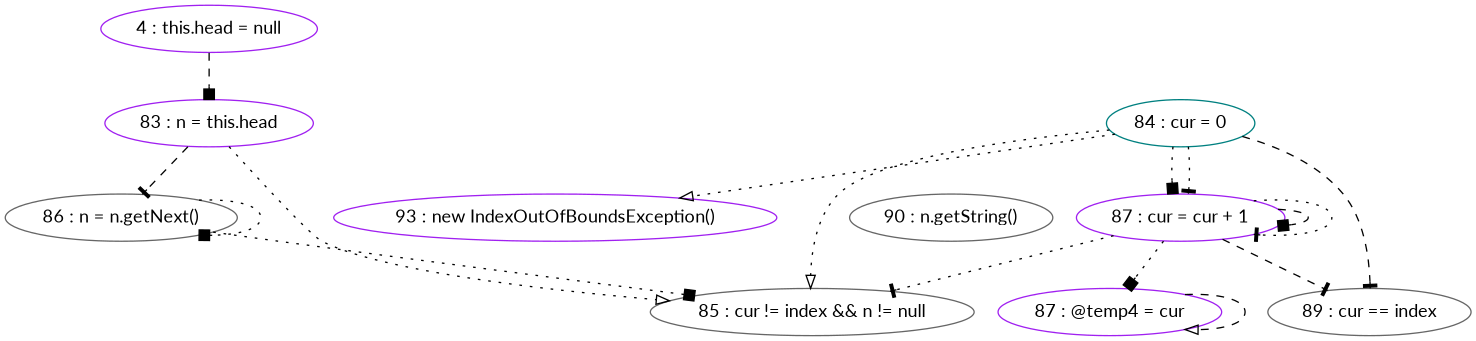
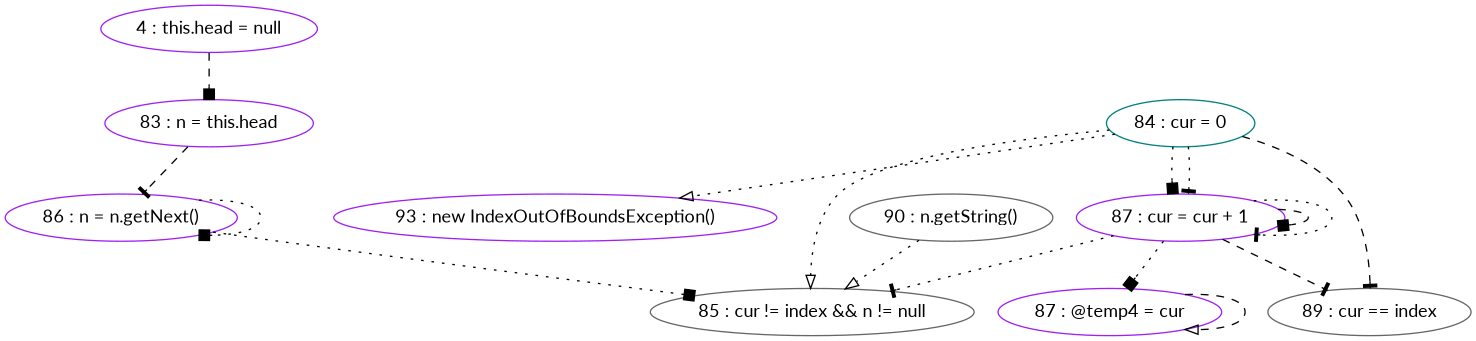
(121, 218) -> (121, 218)
(422, 270) -> (888, 261)
